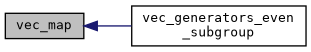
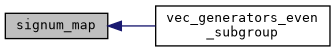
(45, 26) -> (57, 26)
